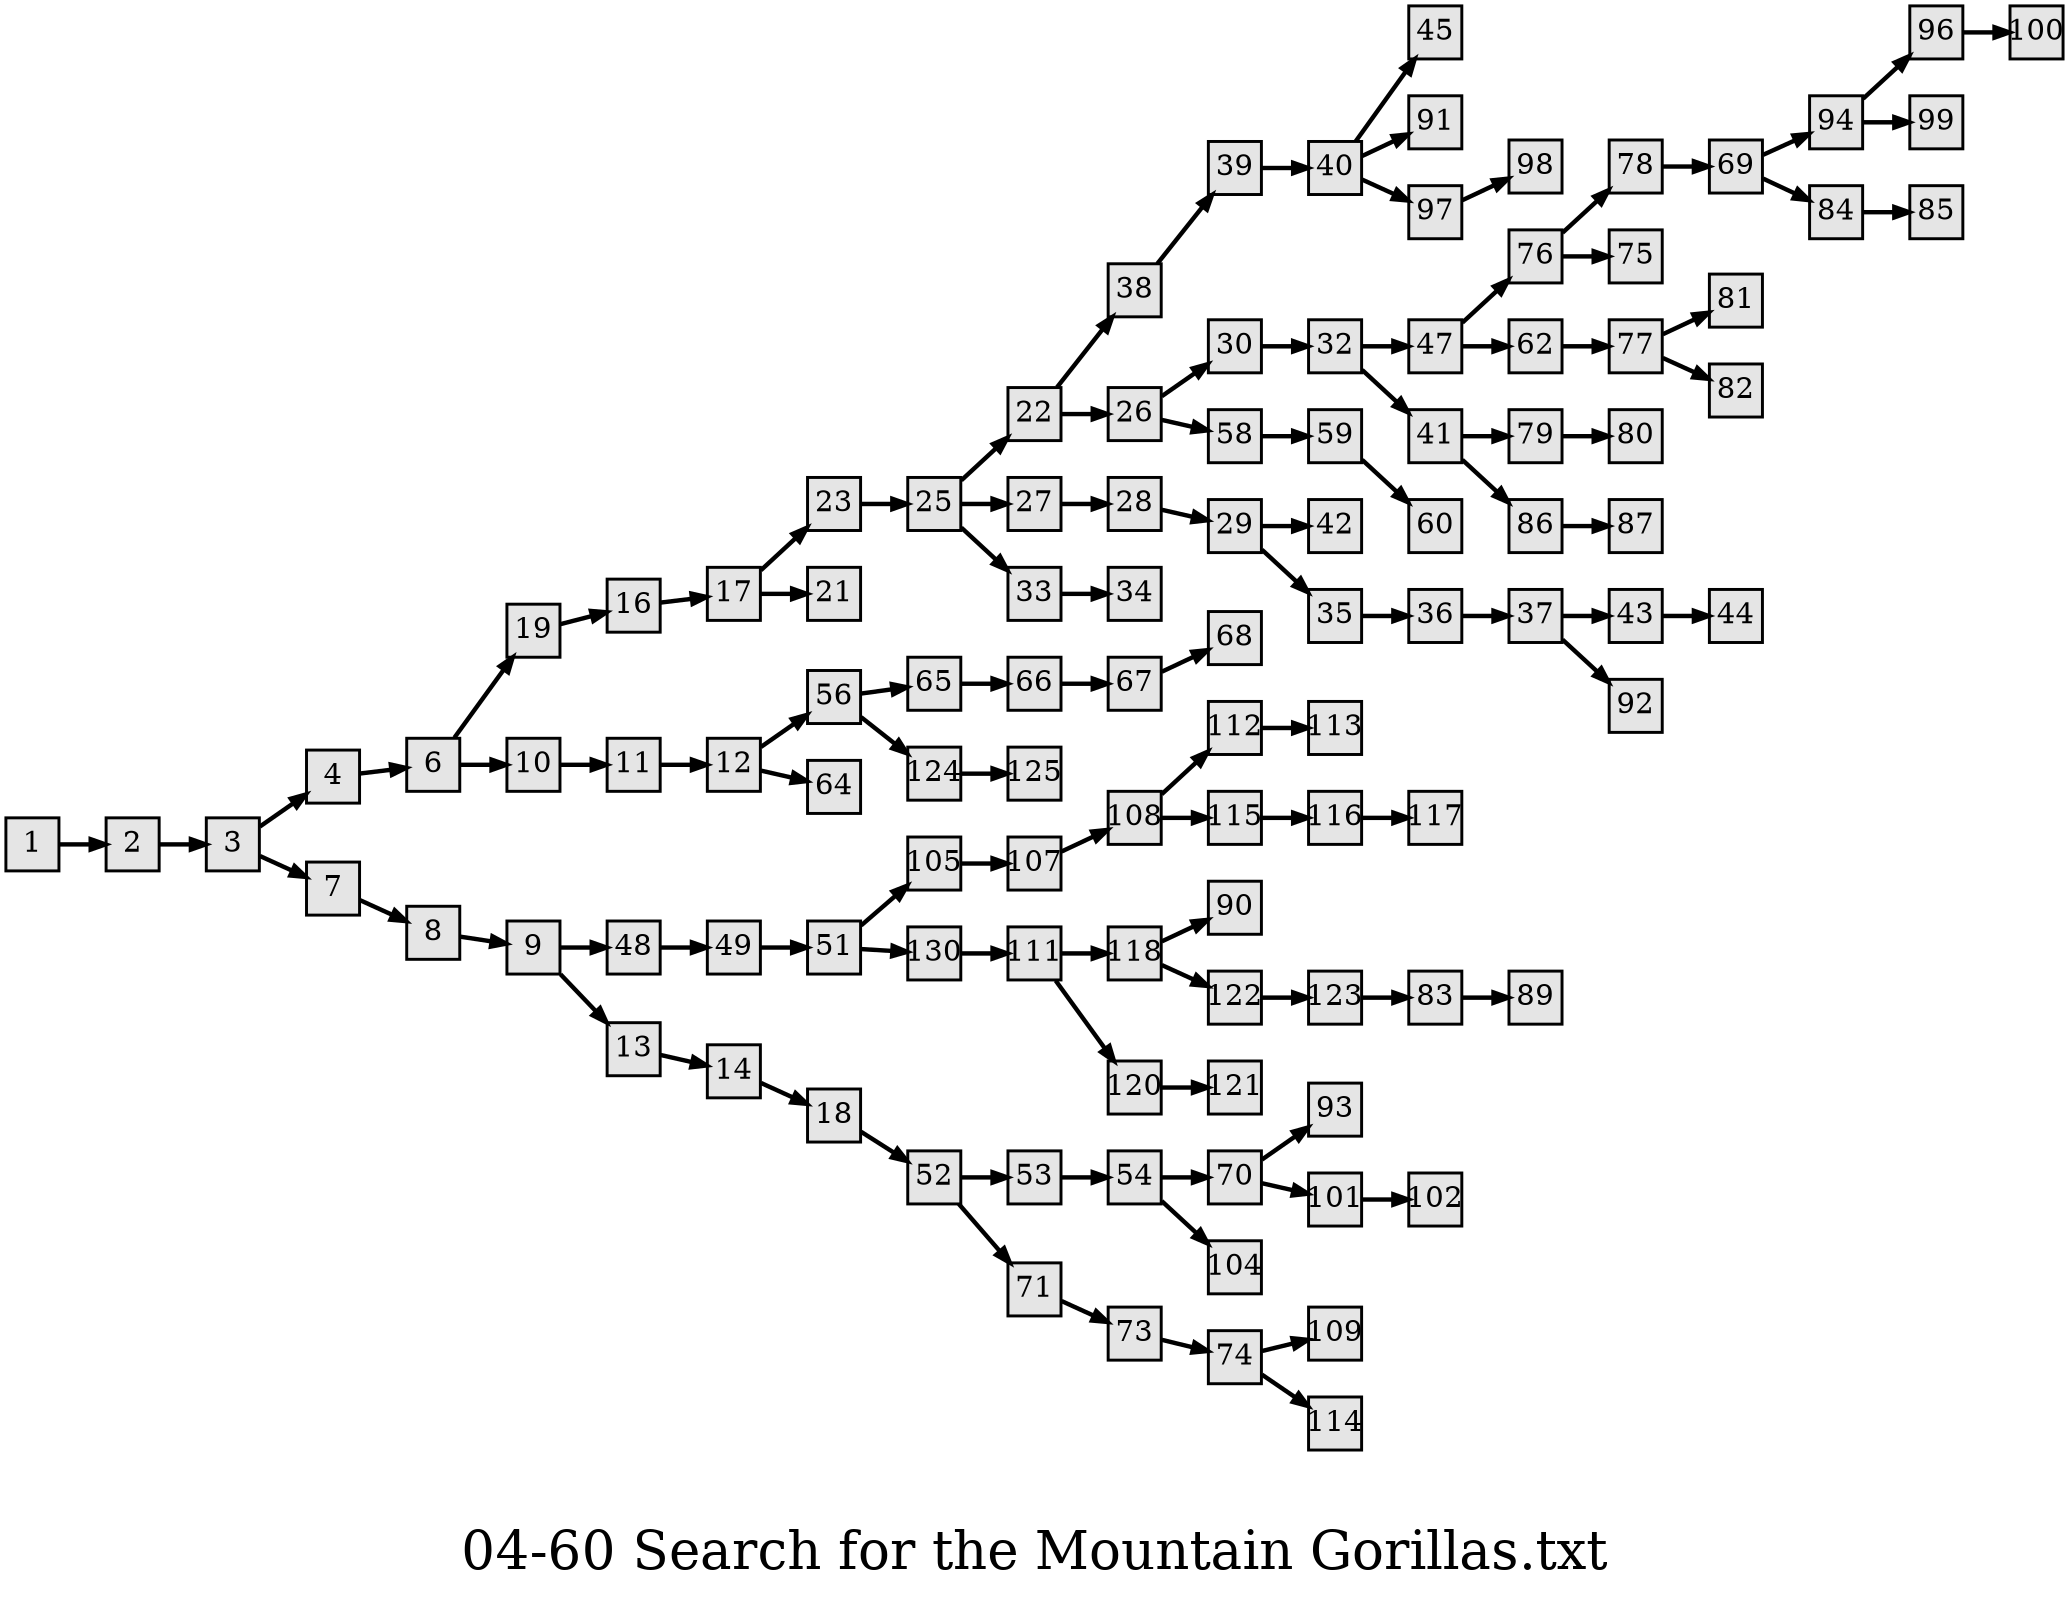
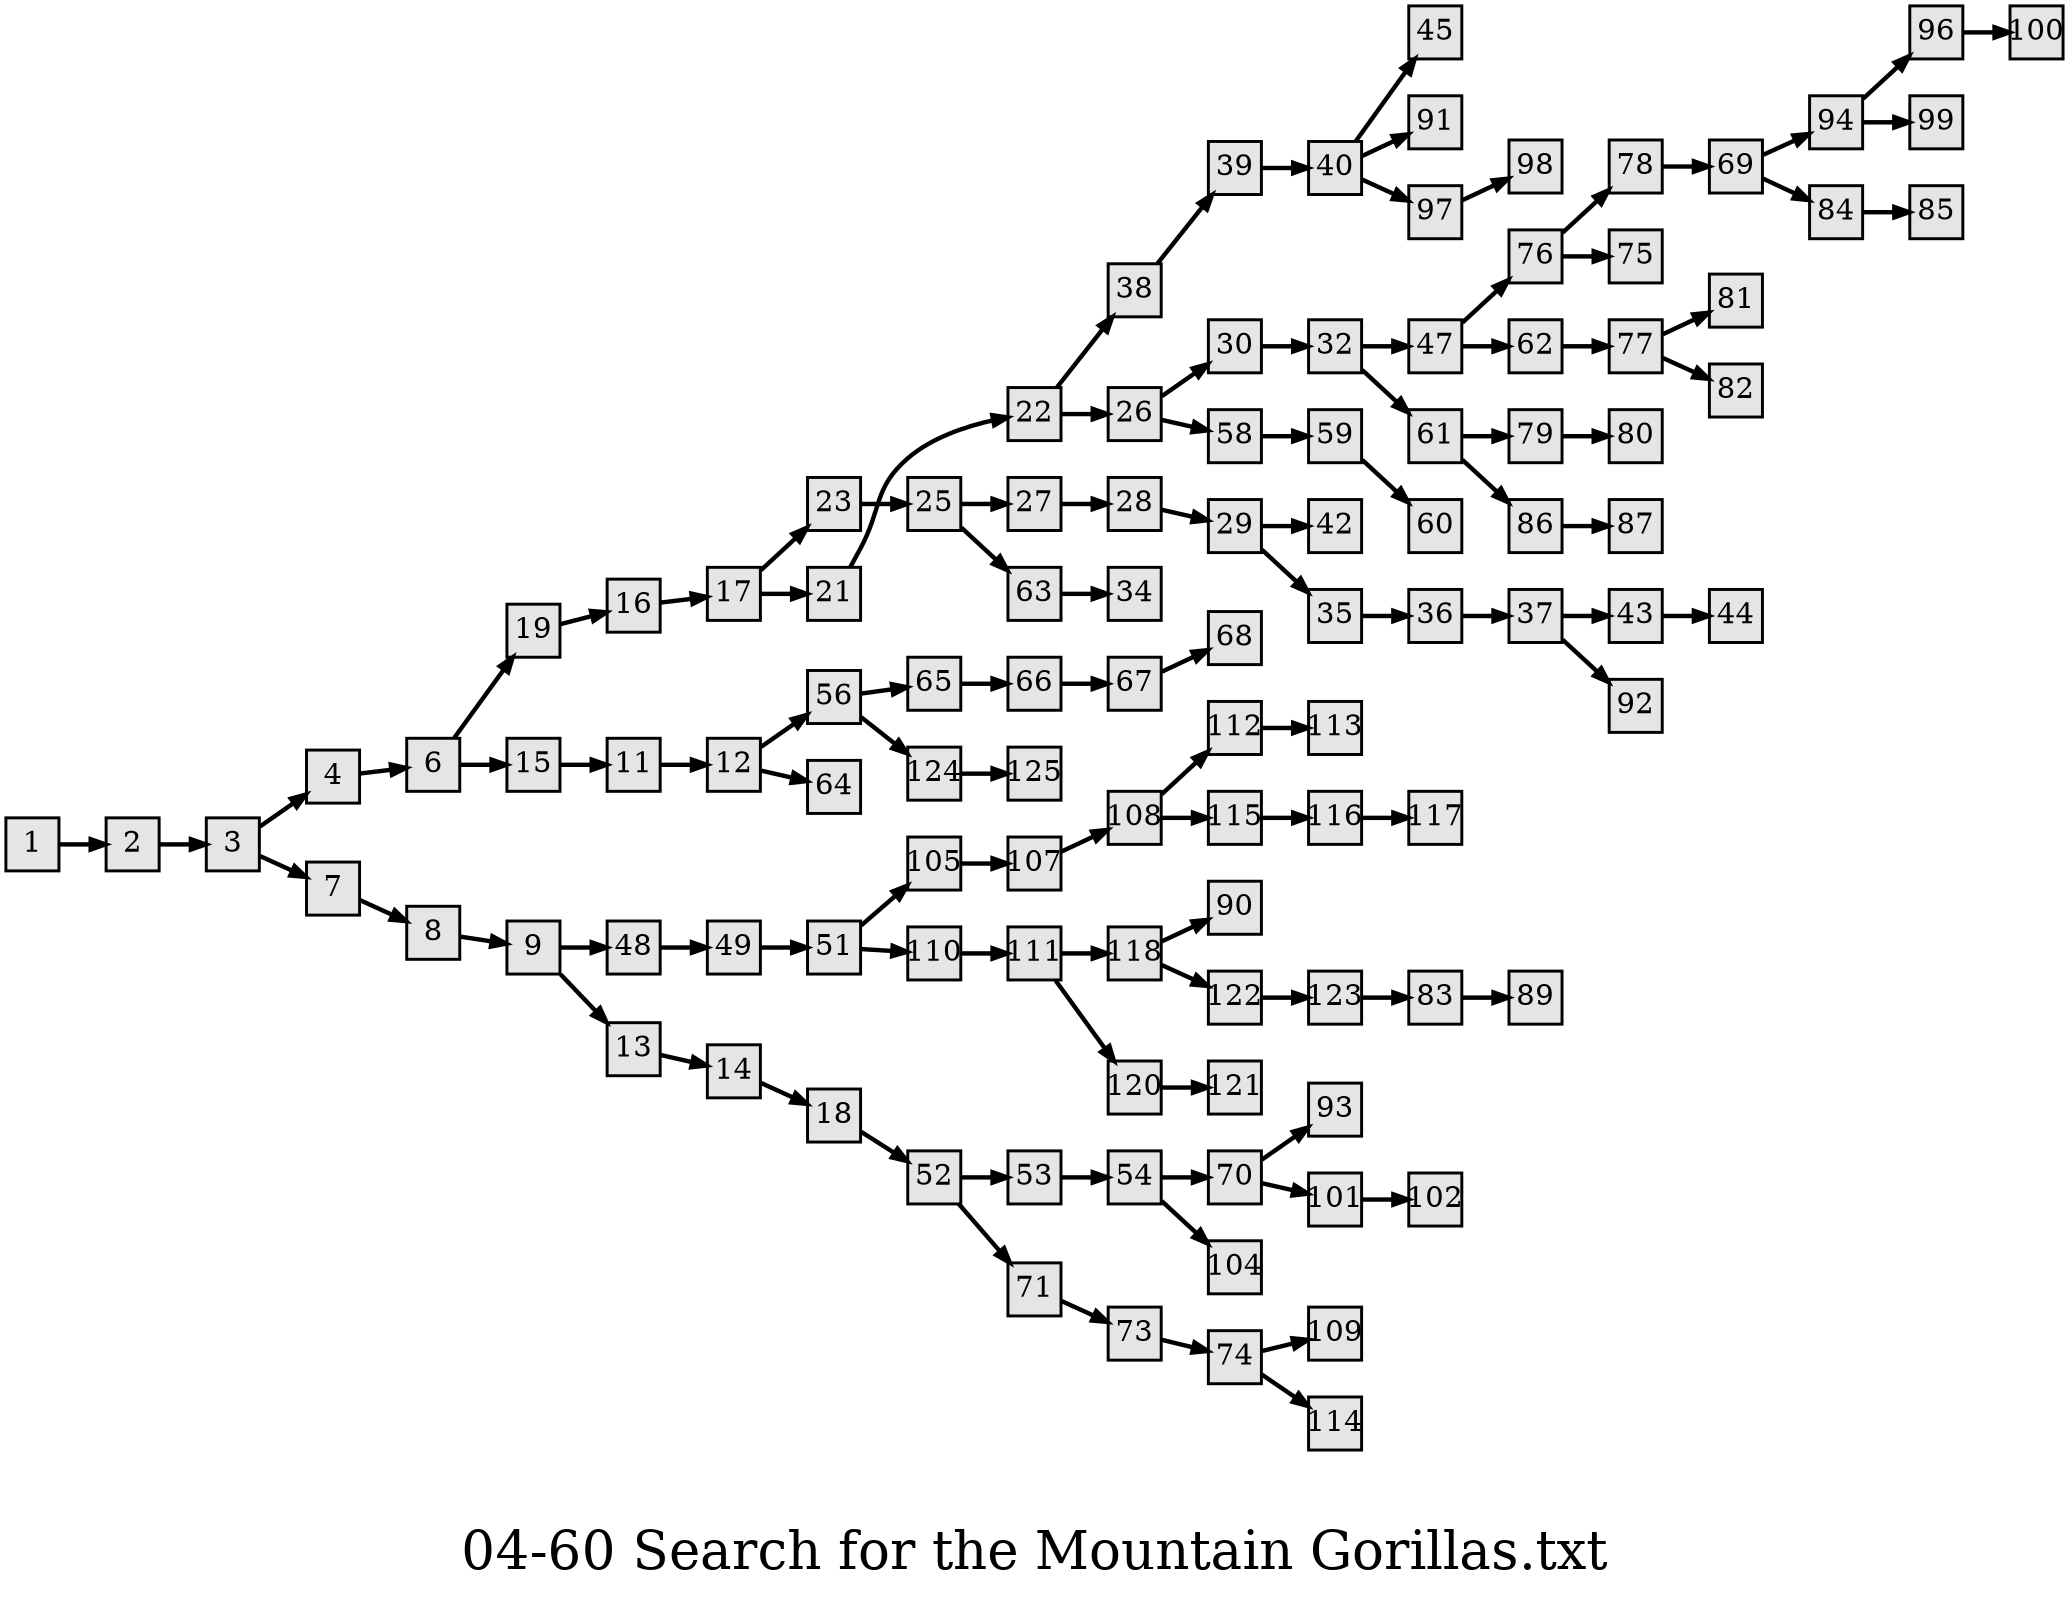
(1435, 436) -> (1435, 436)
(979, 464) -> (897, 469)
(1034, 594) -> (1034, 594)
(533, 765) -> (533, 765)
(934, 953) -> (934, 953)
